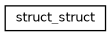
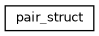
(55, 18) -> (50, 18)
